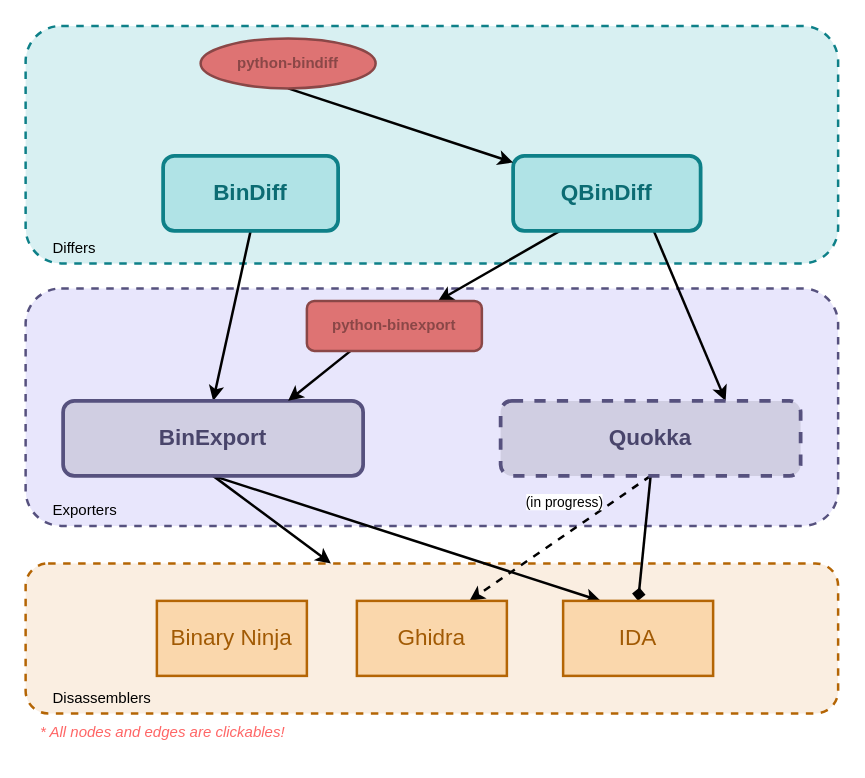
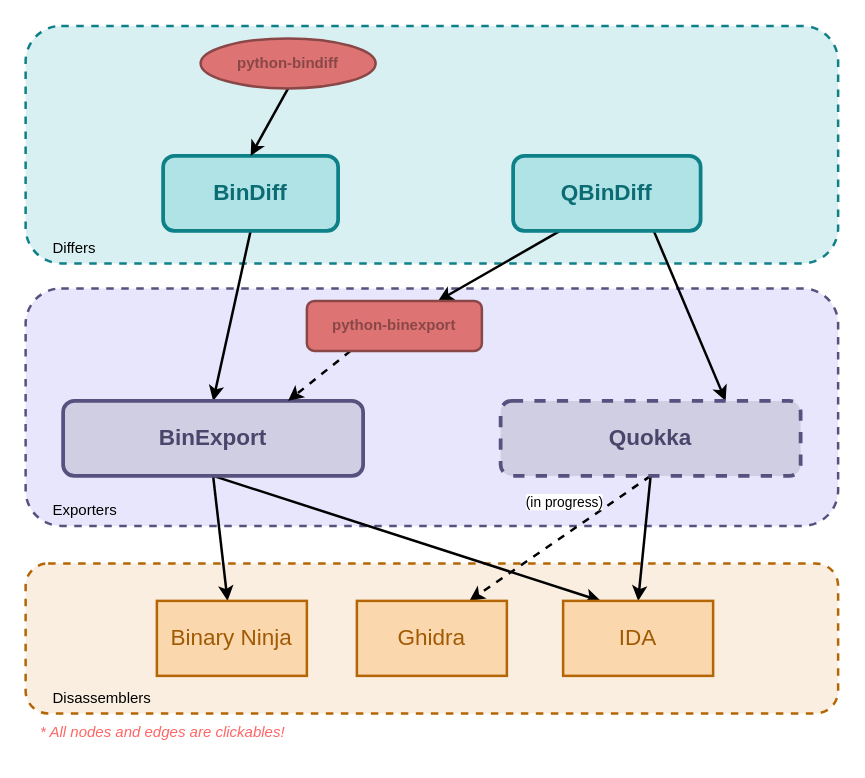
(396, 124) -> (272, 117)
(321, 374) -> (321, 374)
(269, 518) -> (220, 534)
(640, 587) -> (639, 588)
